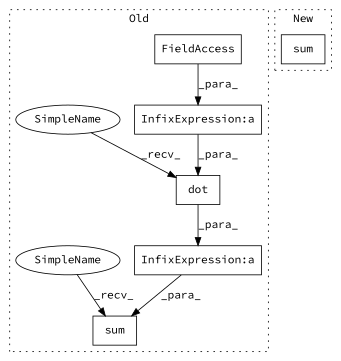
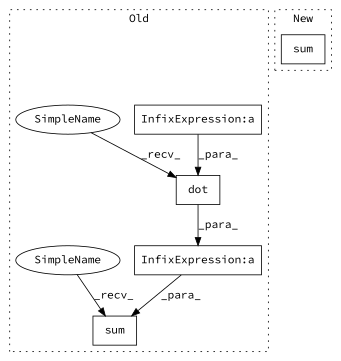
(198, 49) -> none
